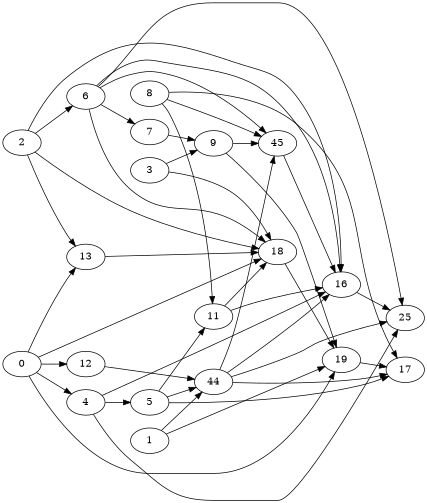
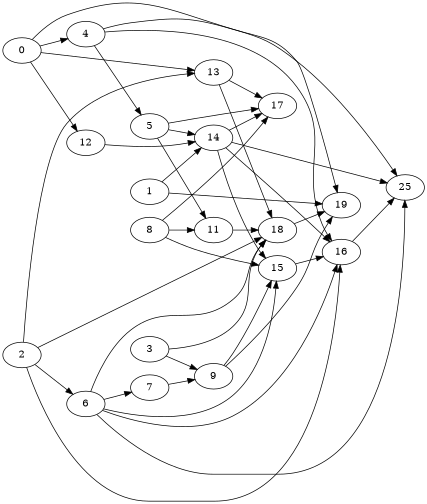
(278, 143) -> (278, 268)
(273, 298) -> none
(146, 310) -> none
(370, 364) -> (242, 88)
(214, 382) -> (214, 138)
